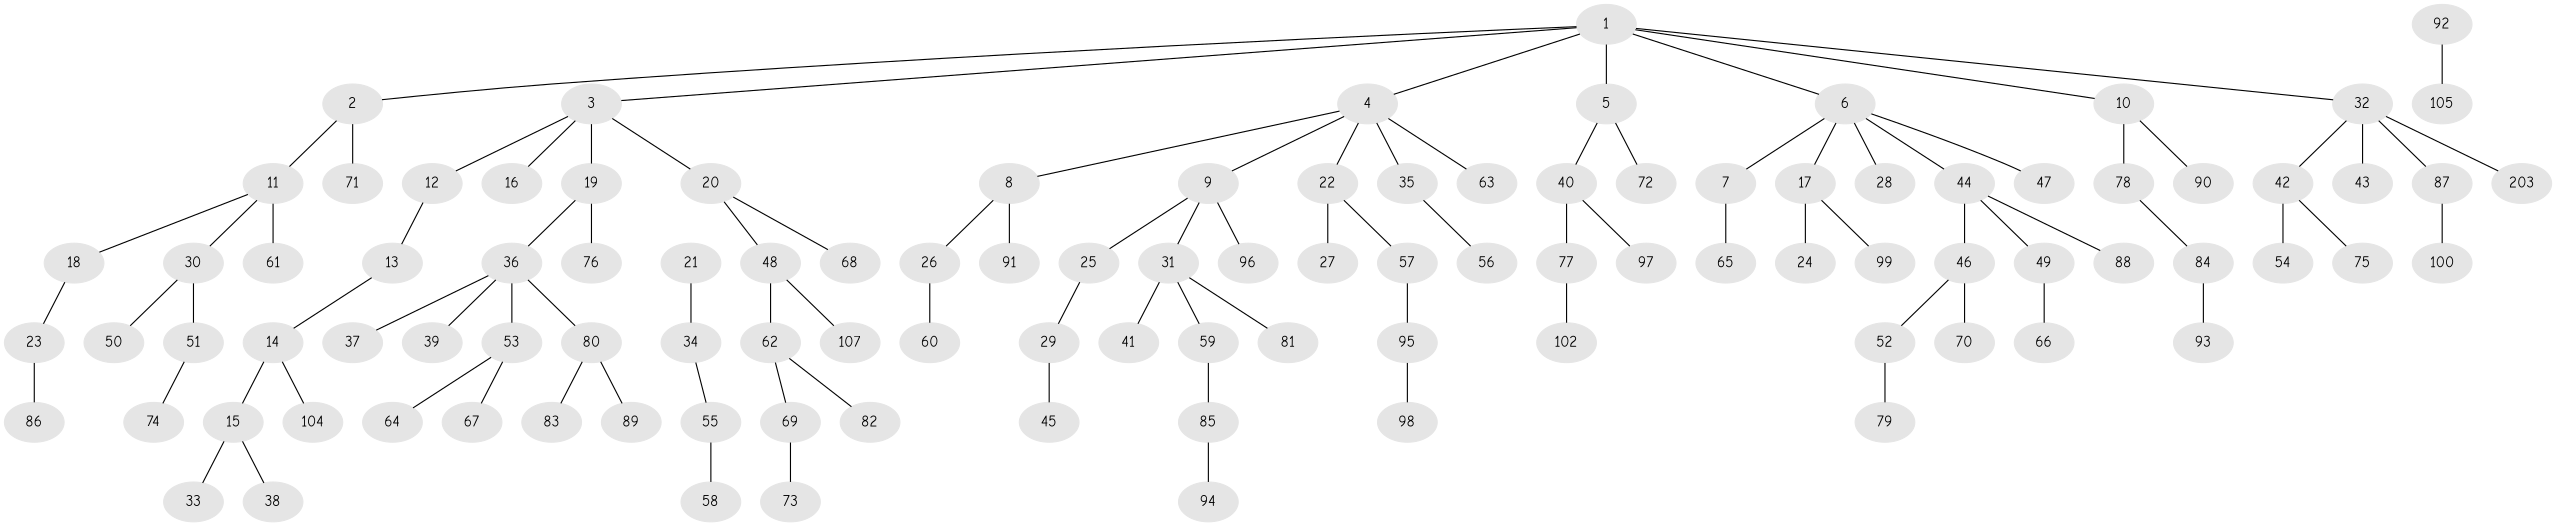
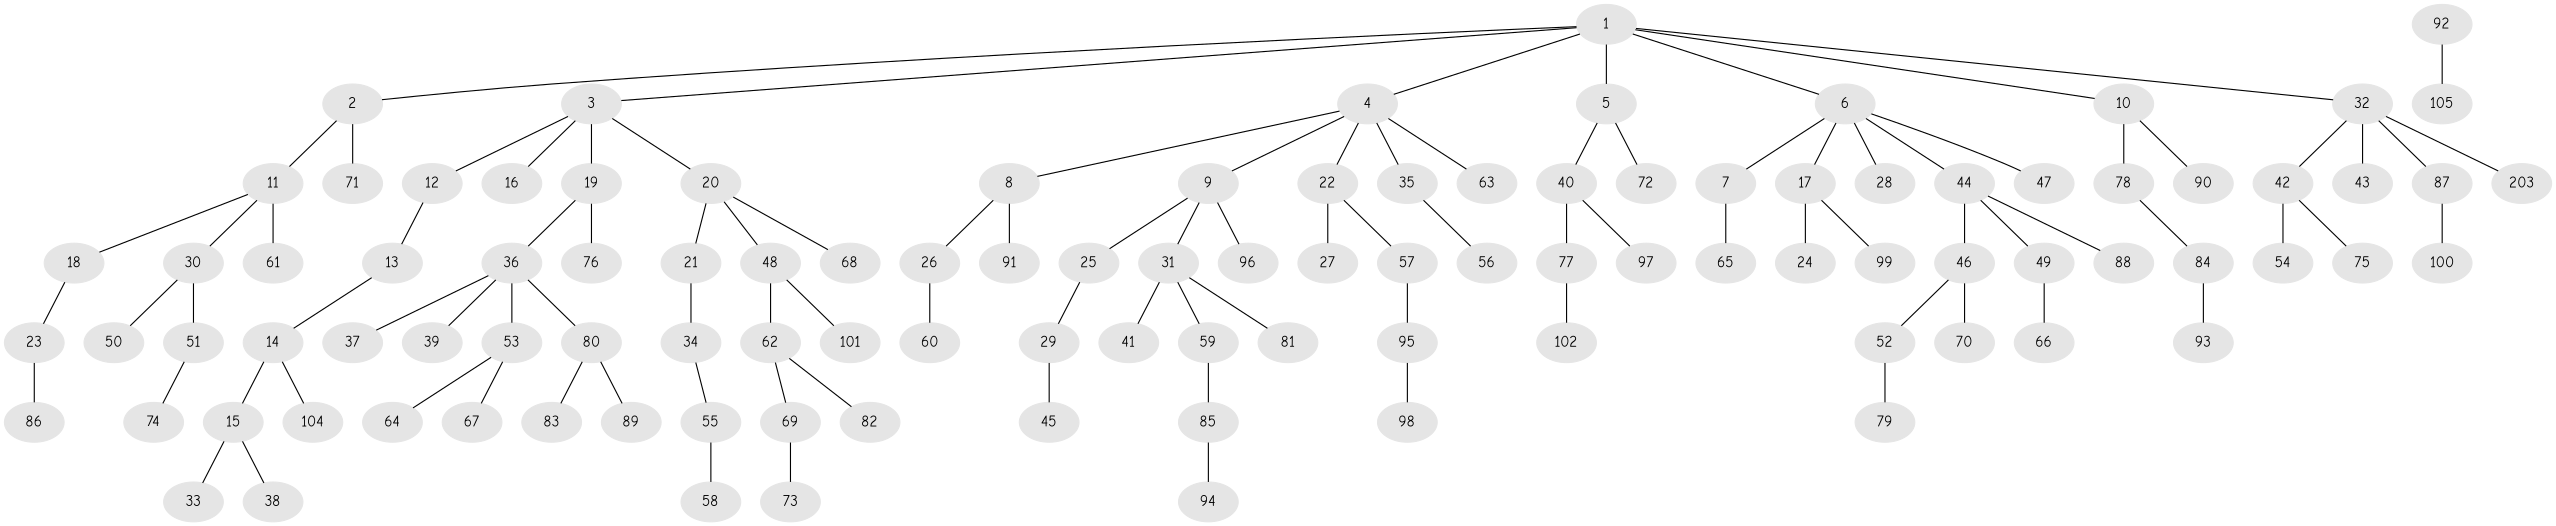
none -> (701, 223)
(850, 343) -> (850, 343)
